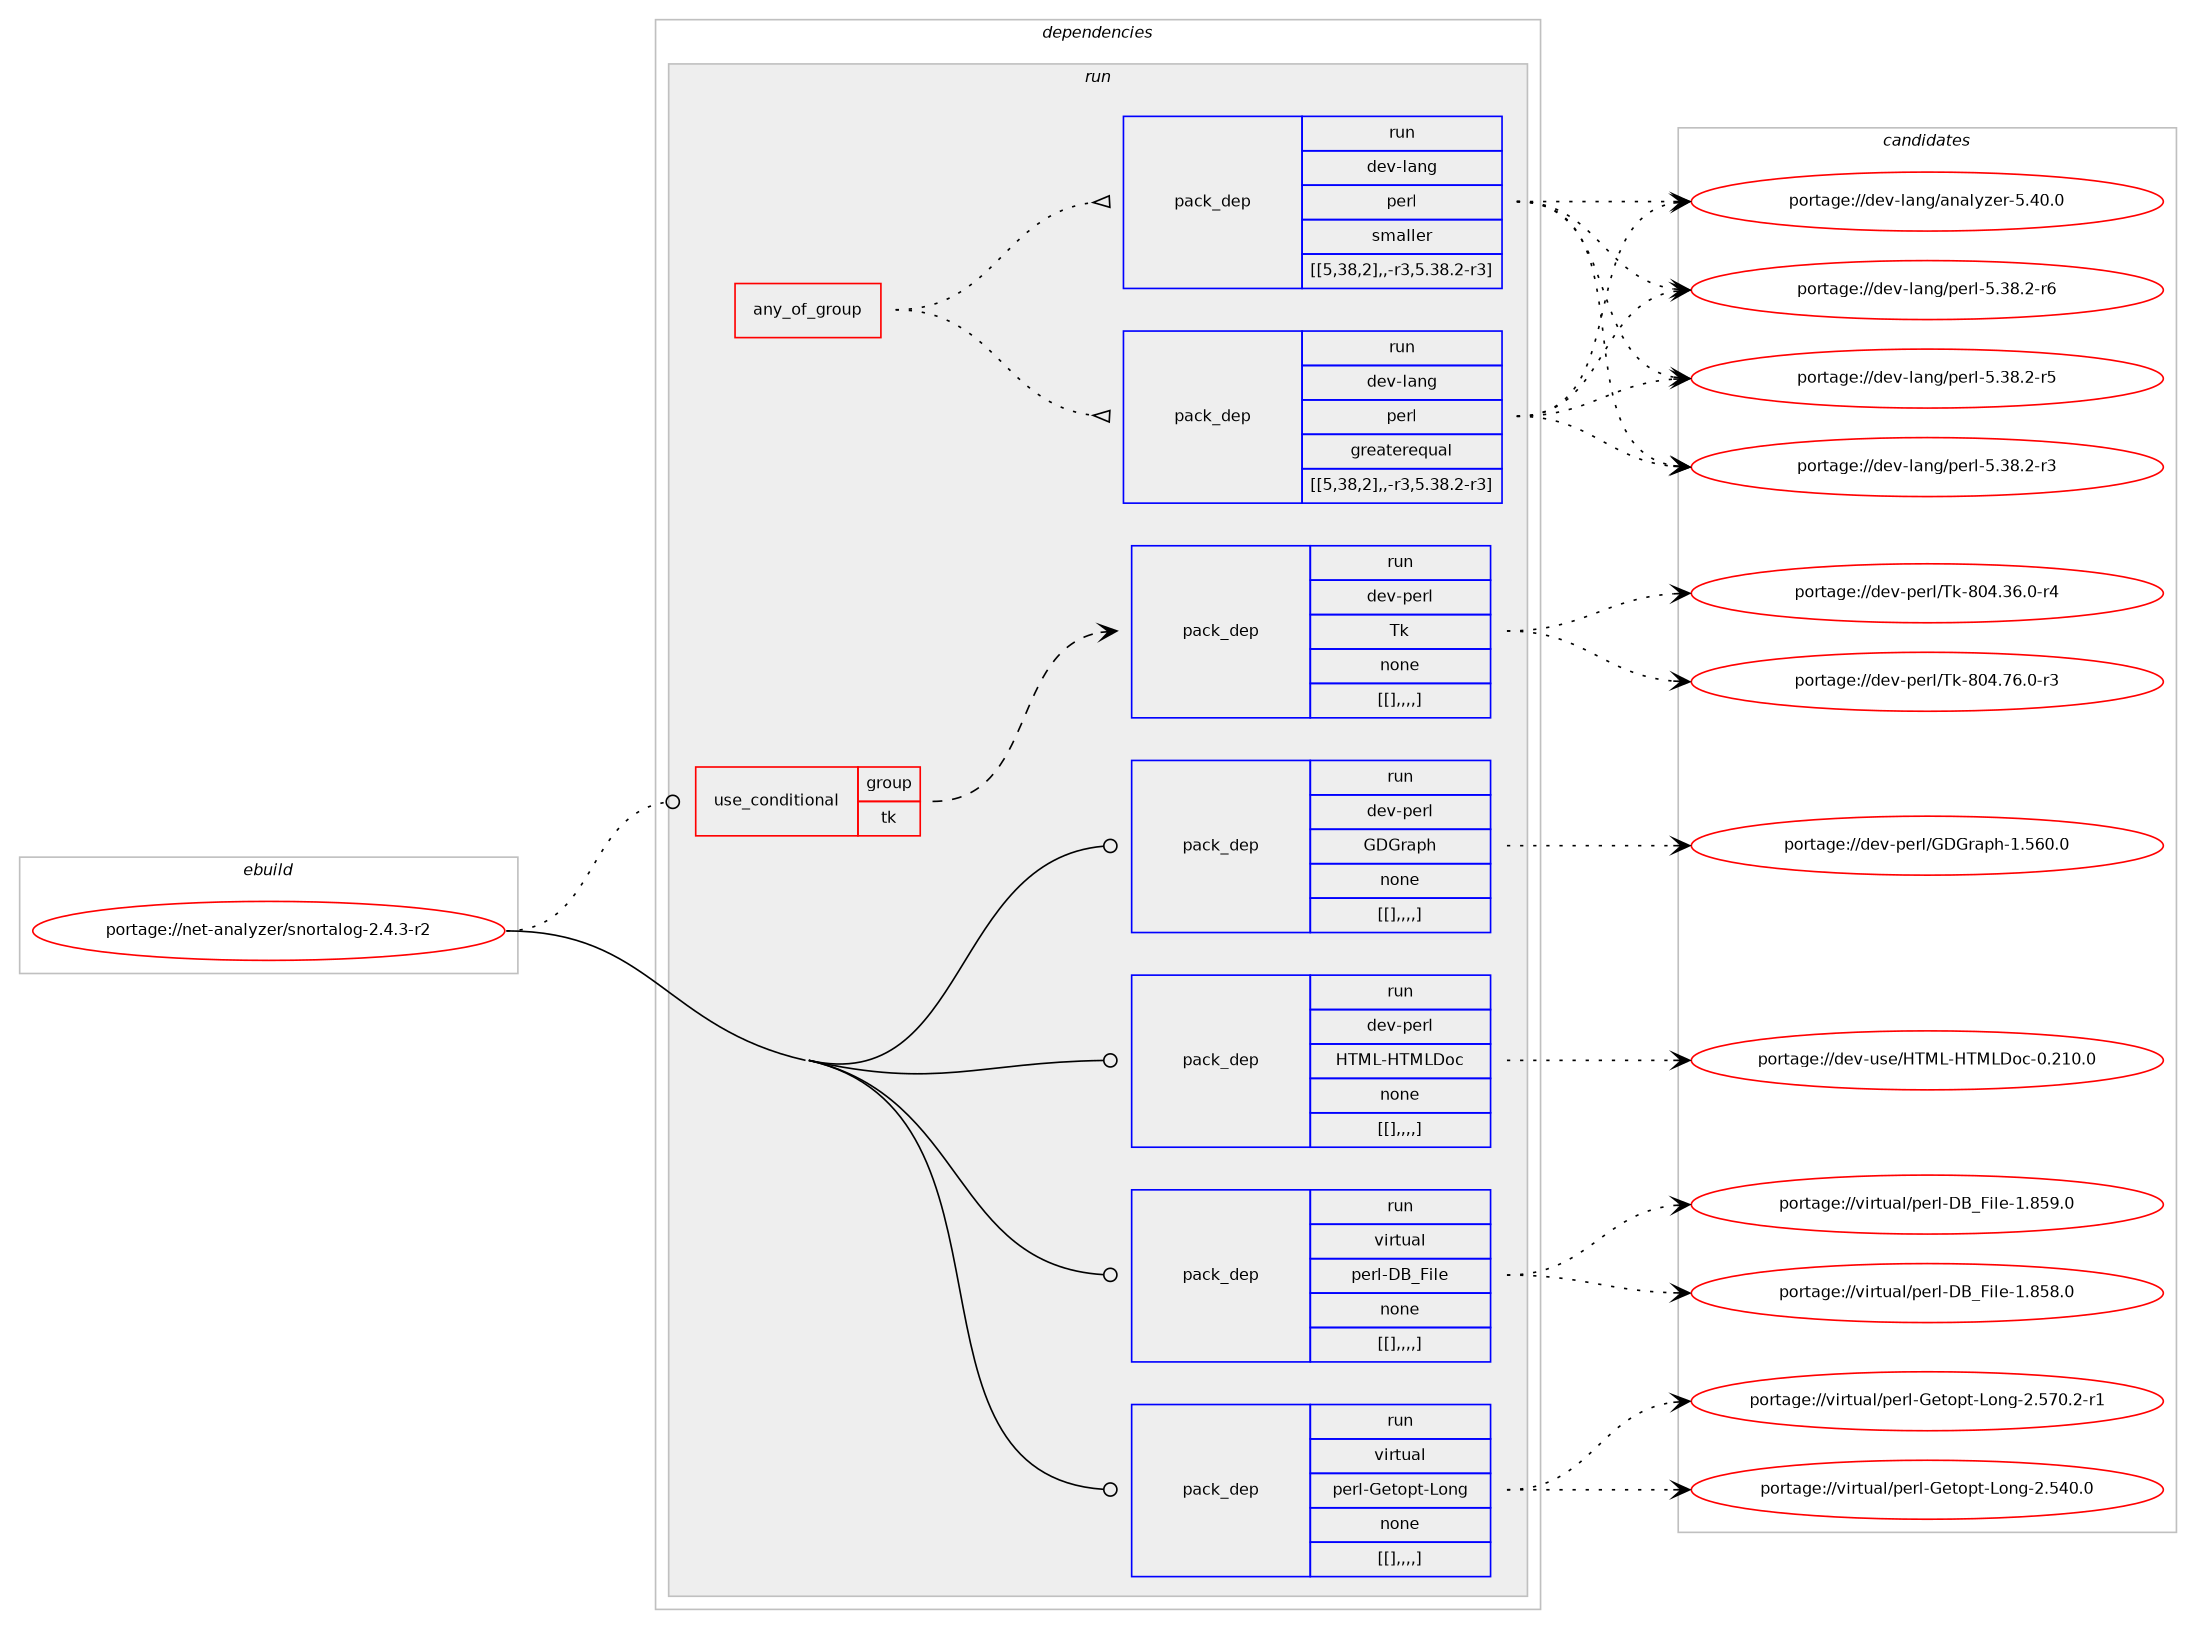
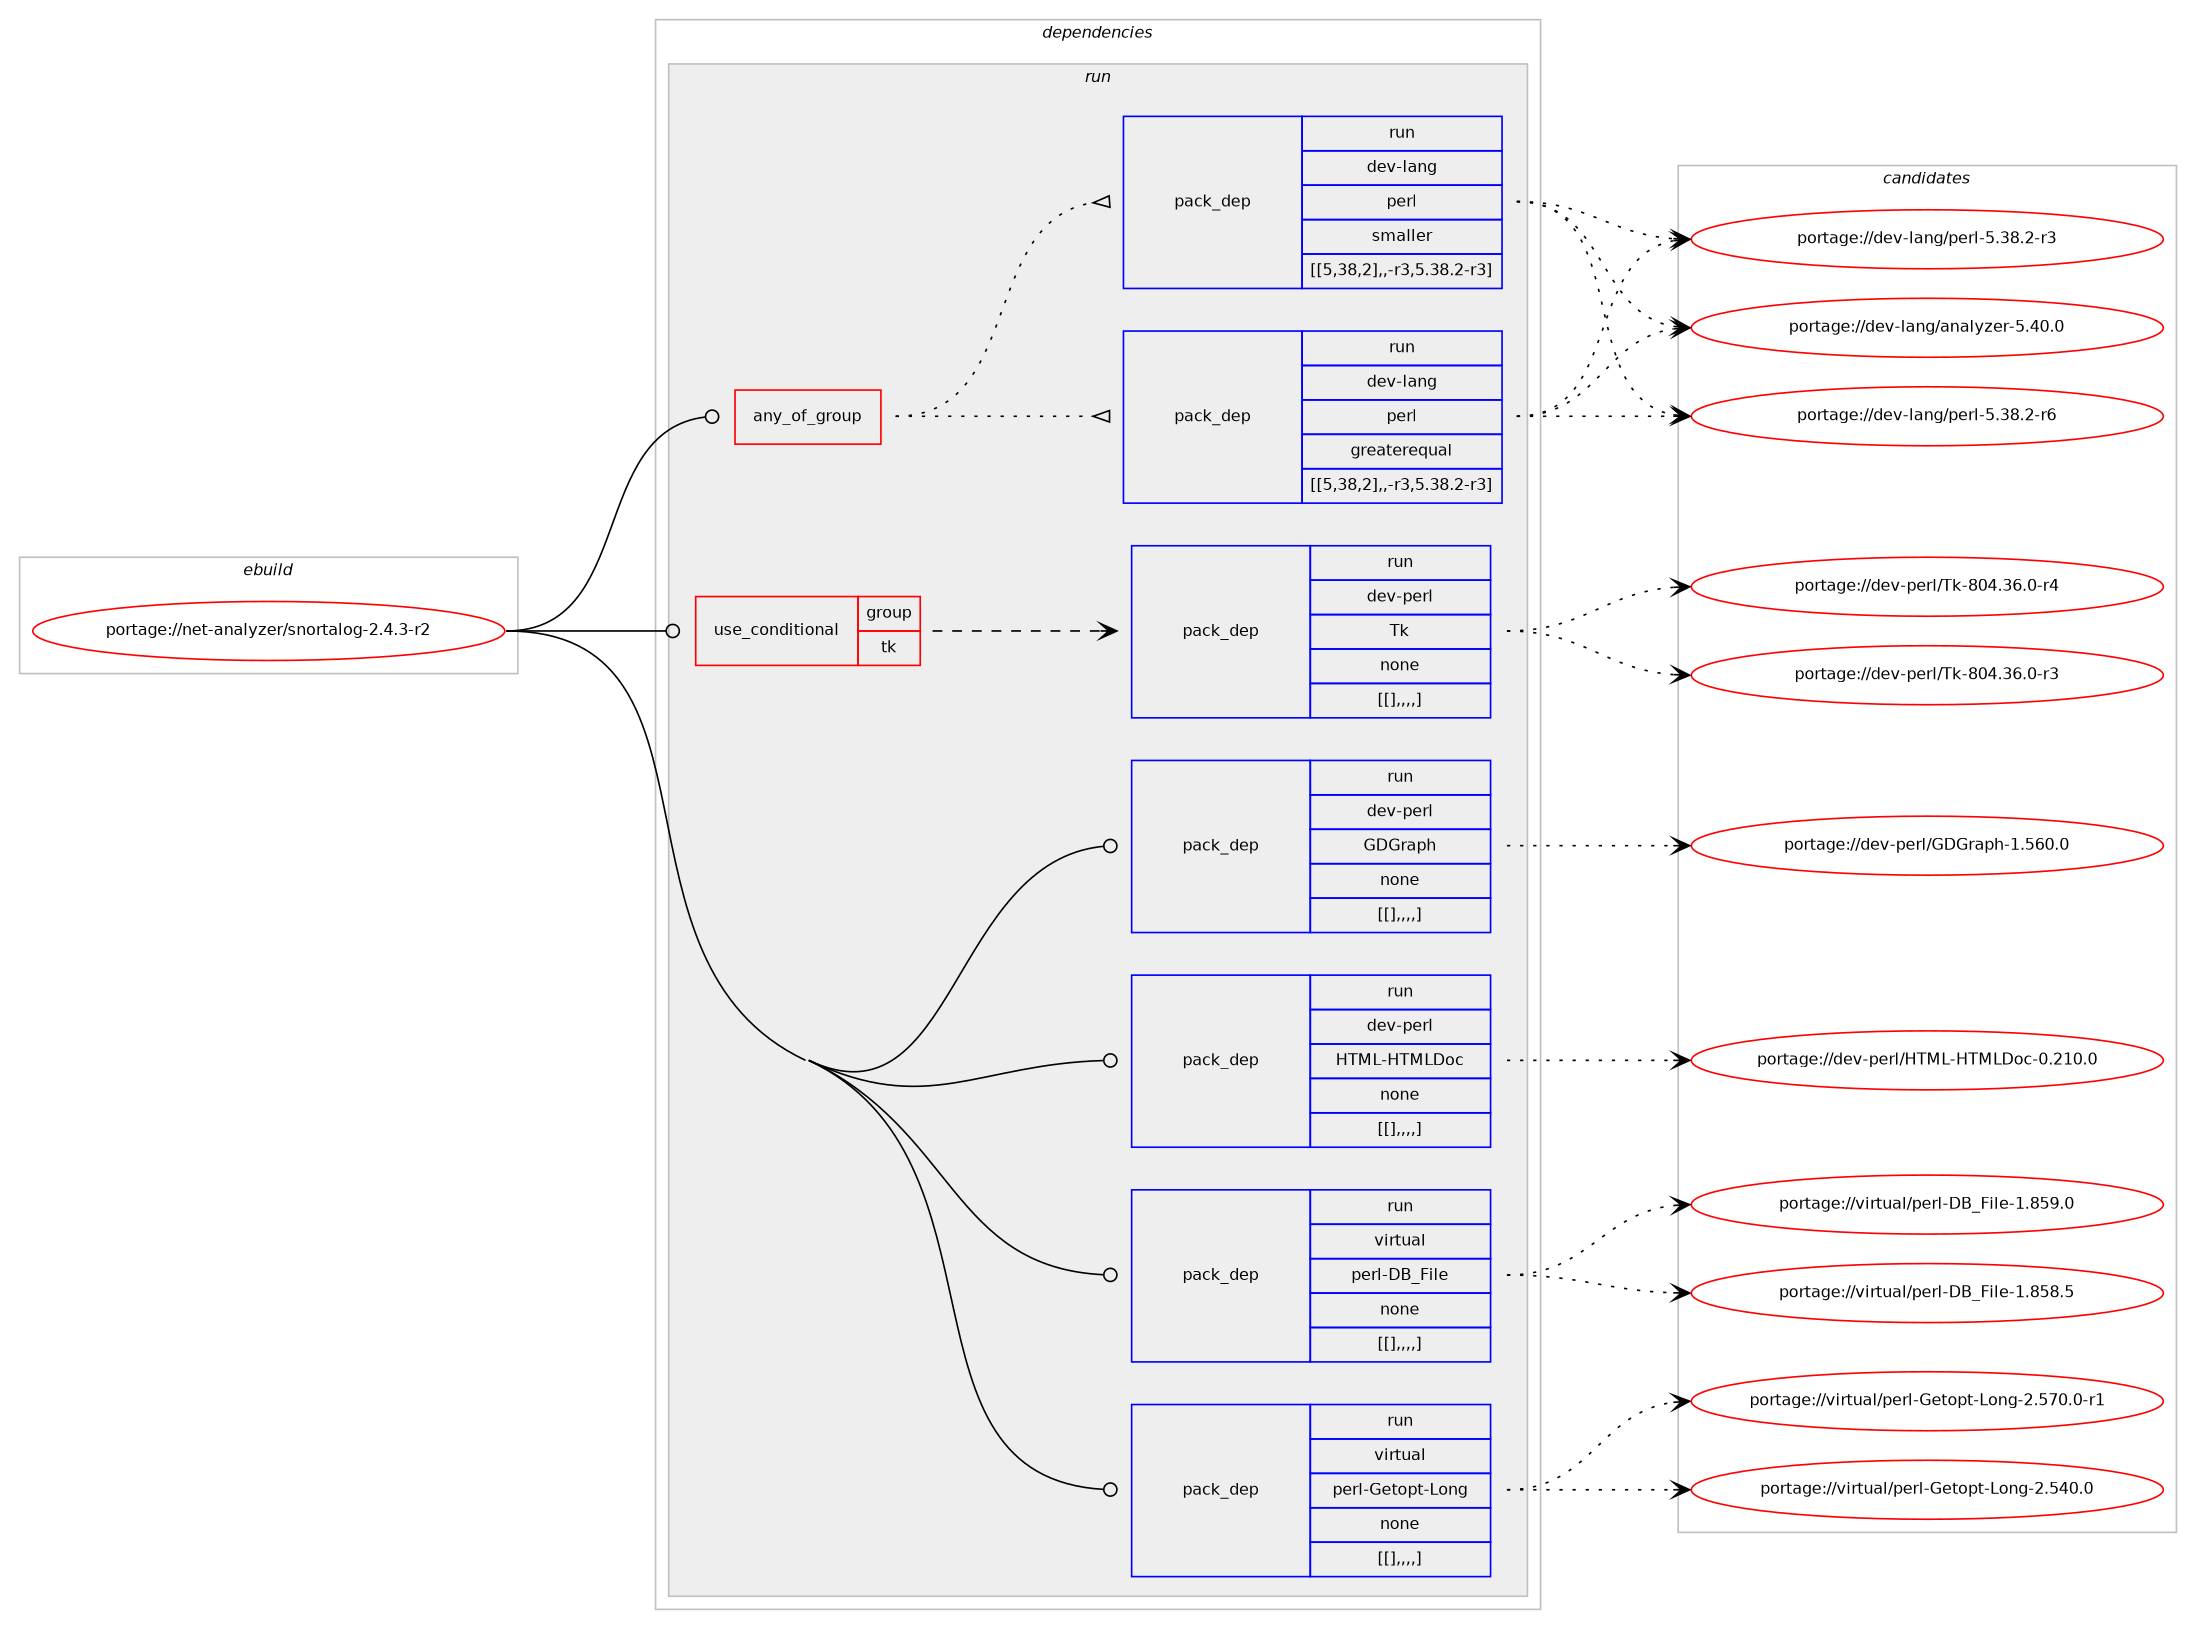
(1927, 379) -> none
none -> (610, 530)
(1927, 682) -> (1927, 675)
(589, 872) -> (586, 631)
(1927, 1060) -> (1927, 1060)
(1927, 1293) -> (1927, 1293)
(1927, 1401) -> (1927, 1401)
